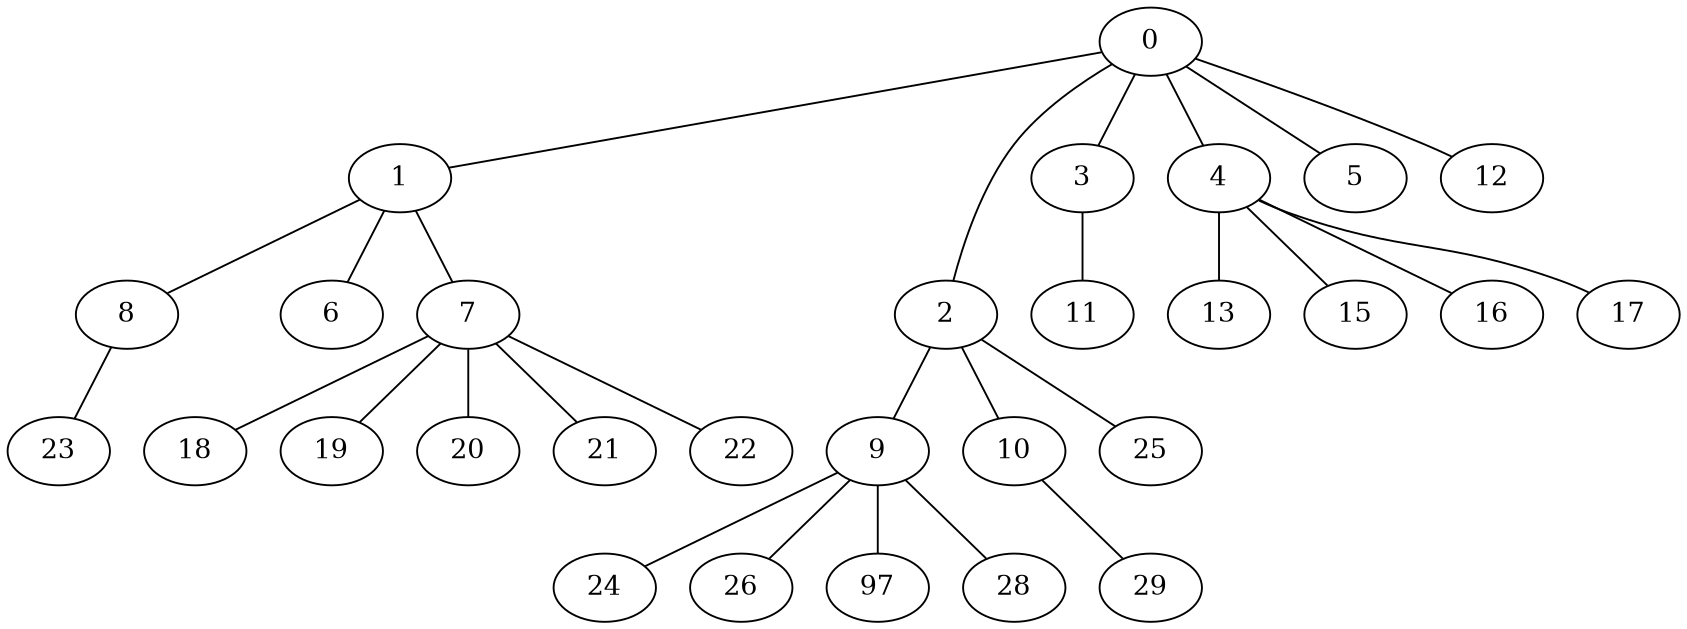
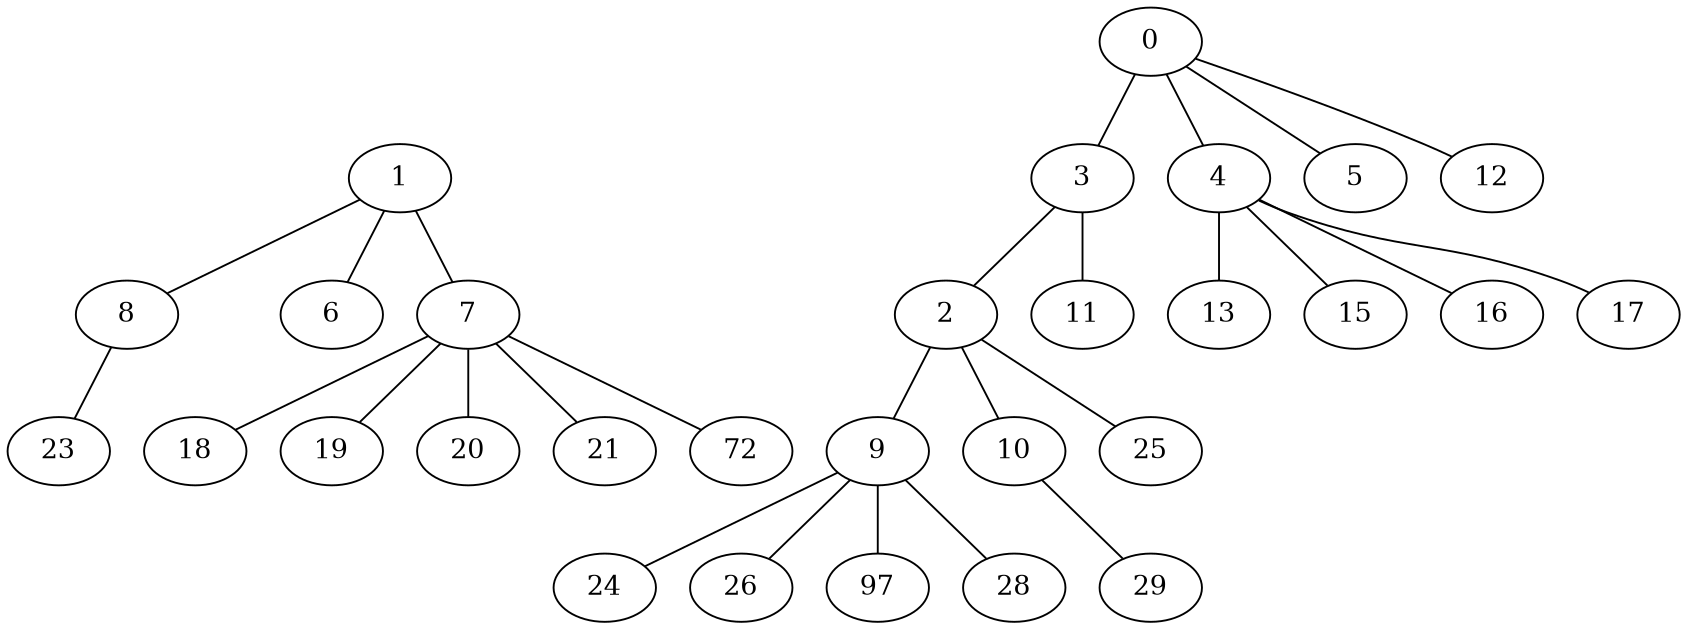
(775, 110) -> none
(1007, 154) -> (1014, 246)
(741, 451) -> (741, 451)
